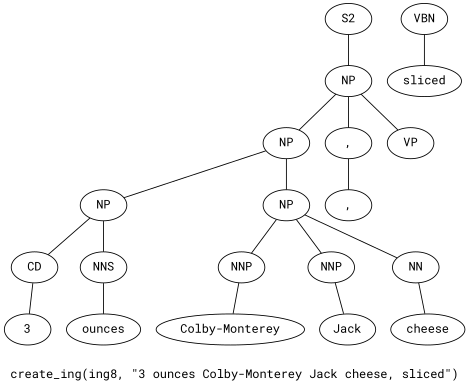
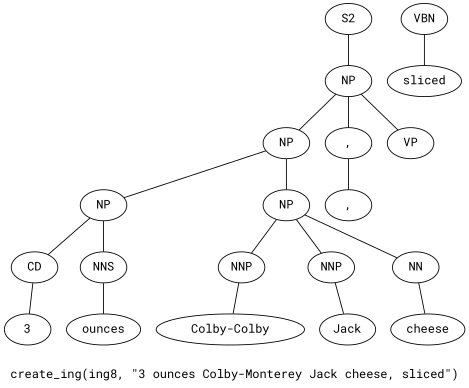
(230, 329) -> (230, 329)
